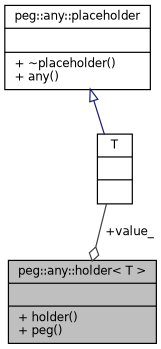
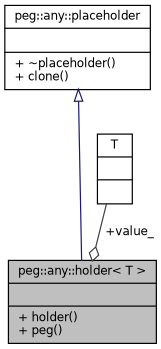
(37, 77) -> (42, 77)
(99, 118) -> (80, 181)
